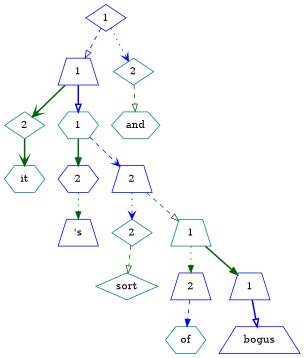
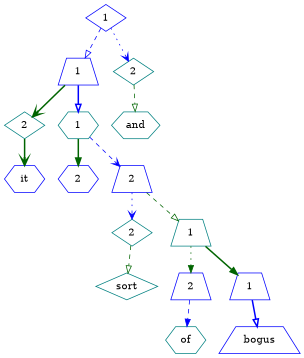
(25, 179) -> (25, 179)
(78, 233) -> none
